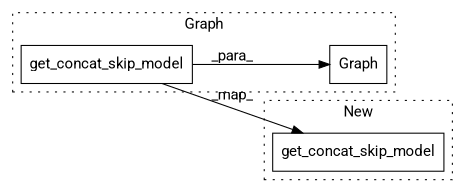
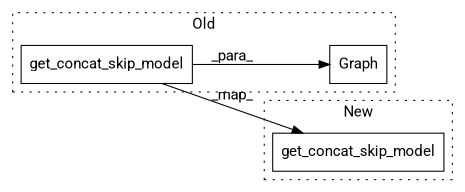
(204, 25) -> (204, 25)
